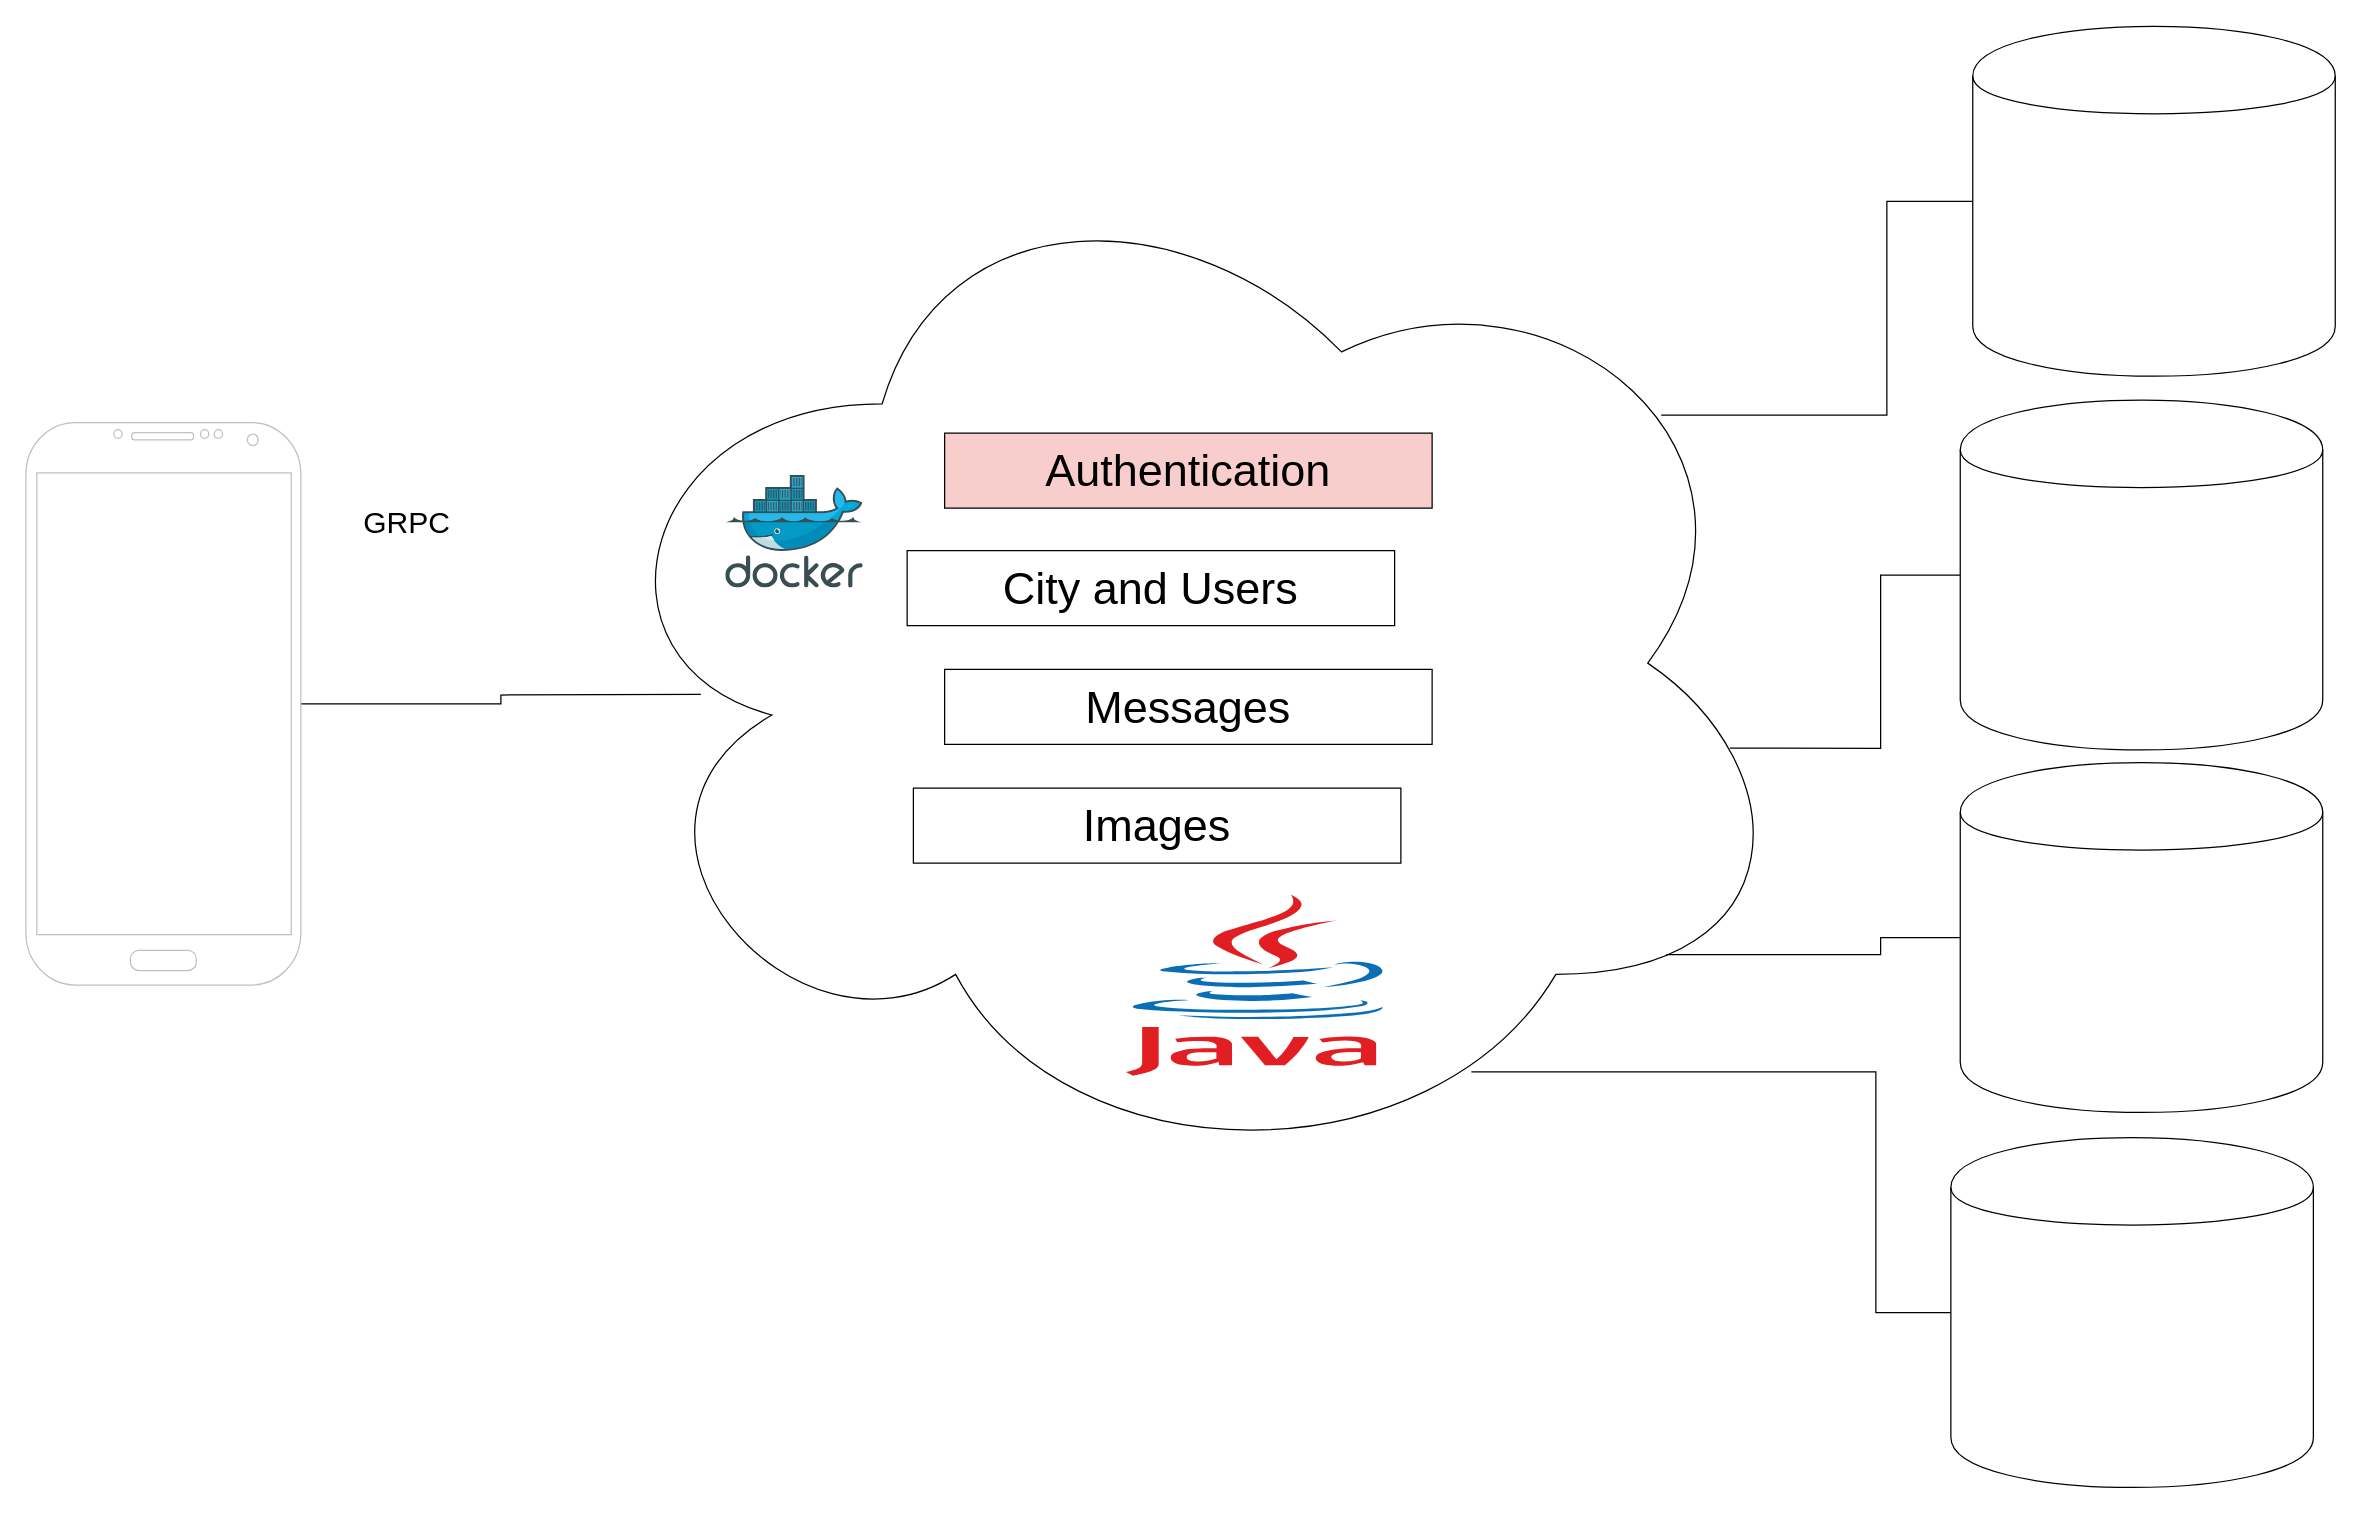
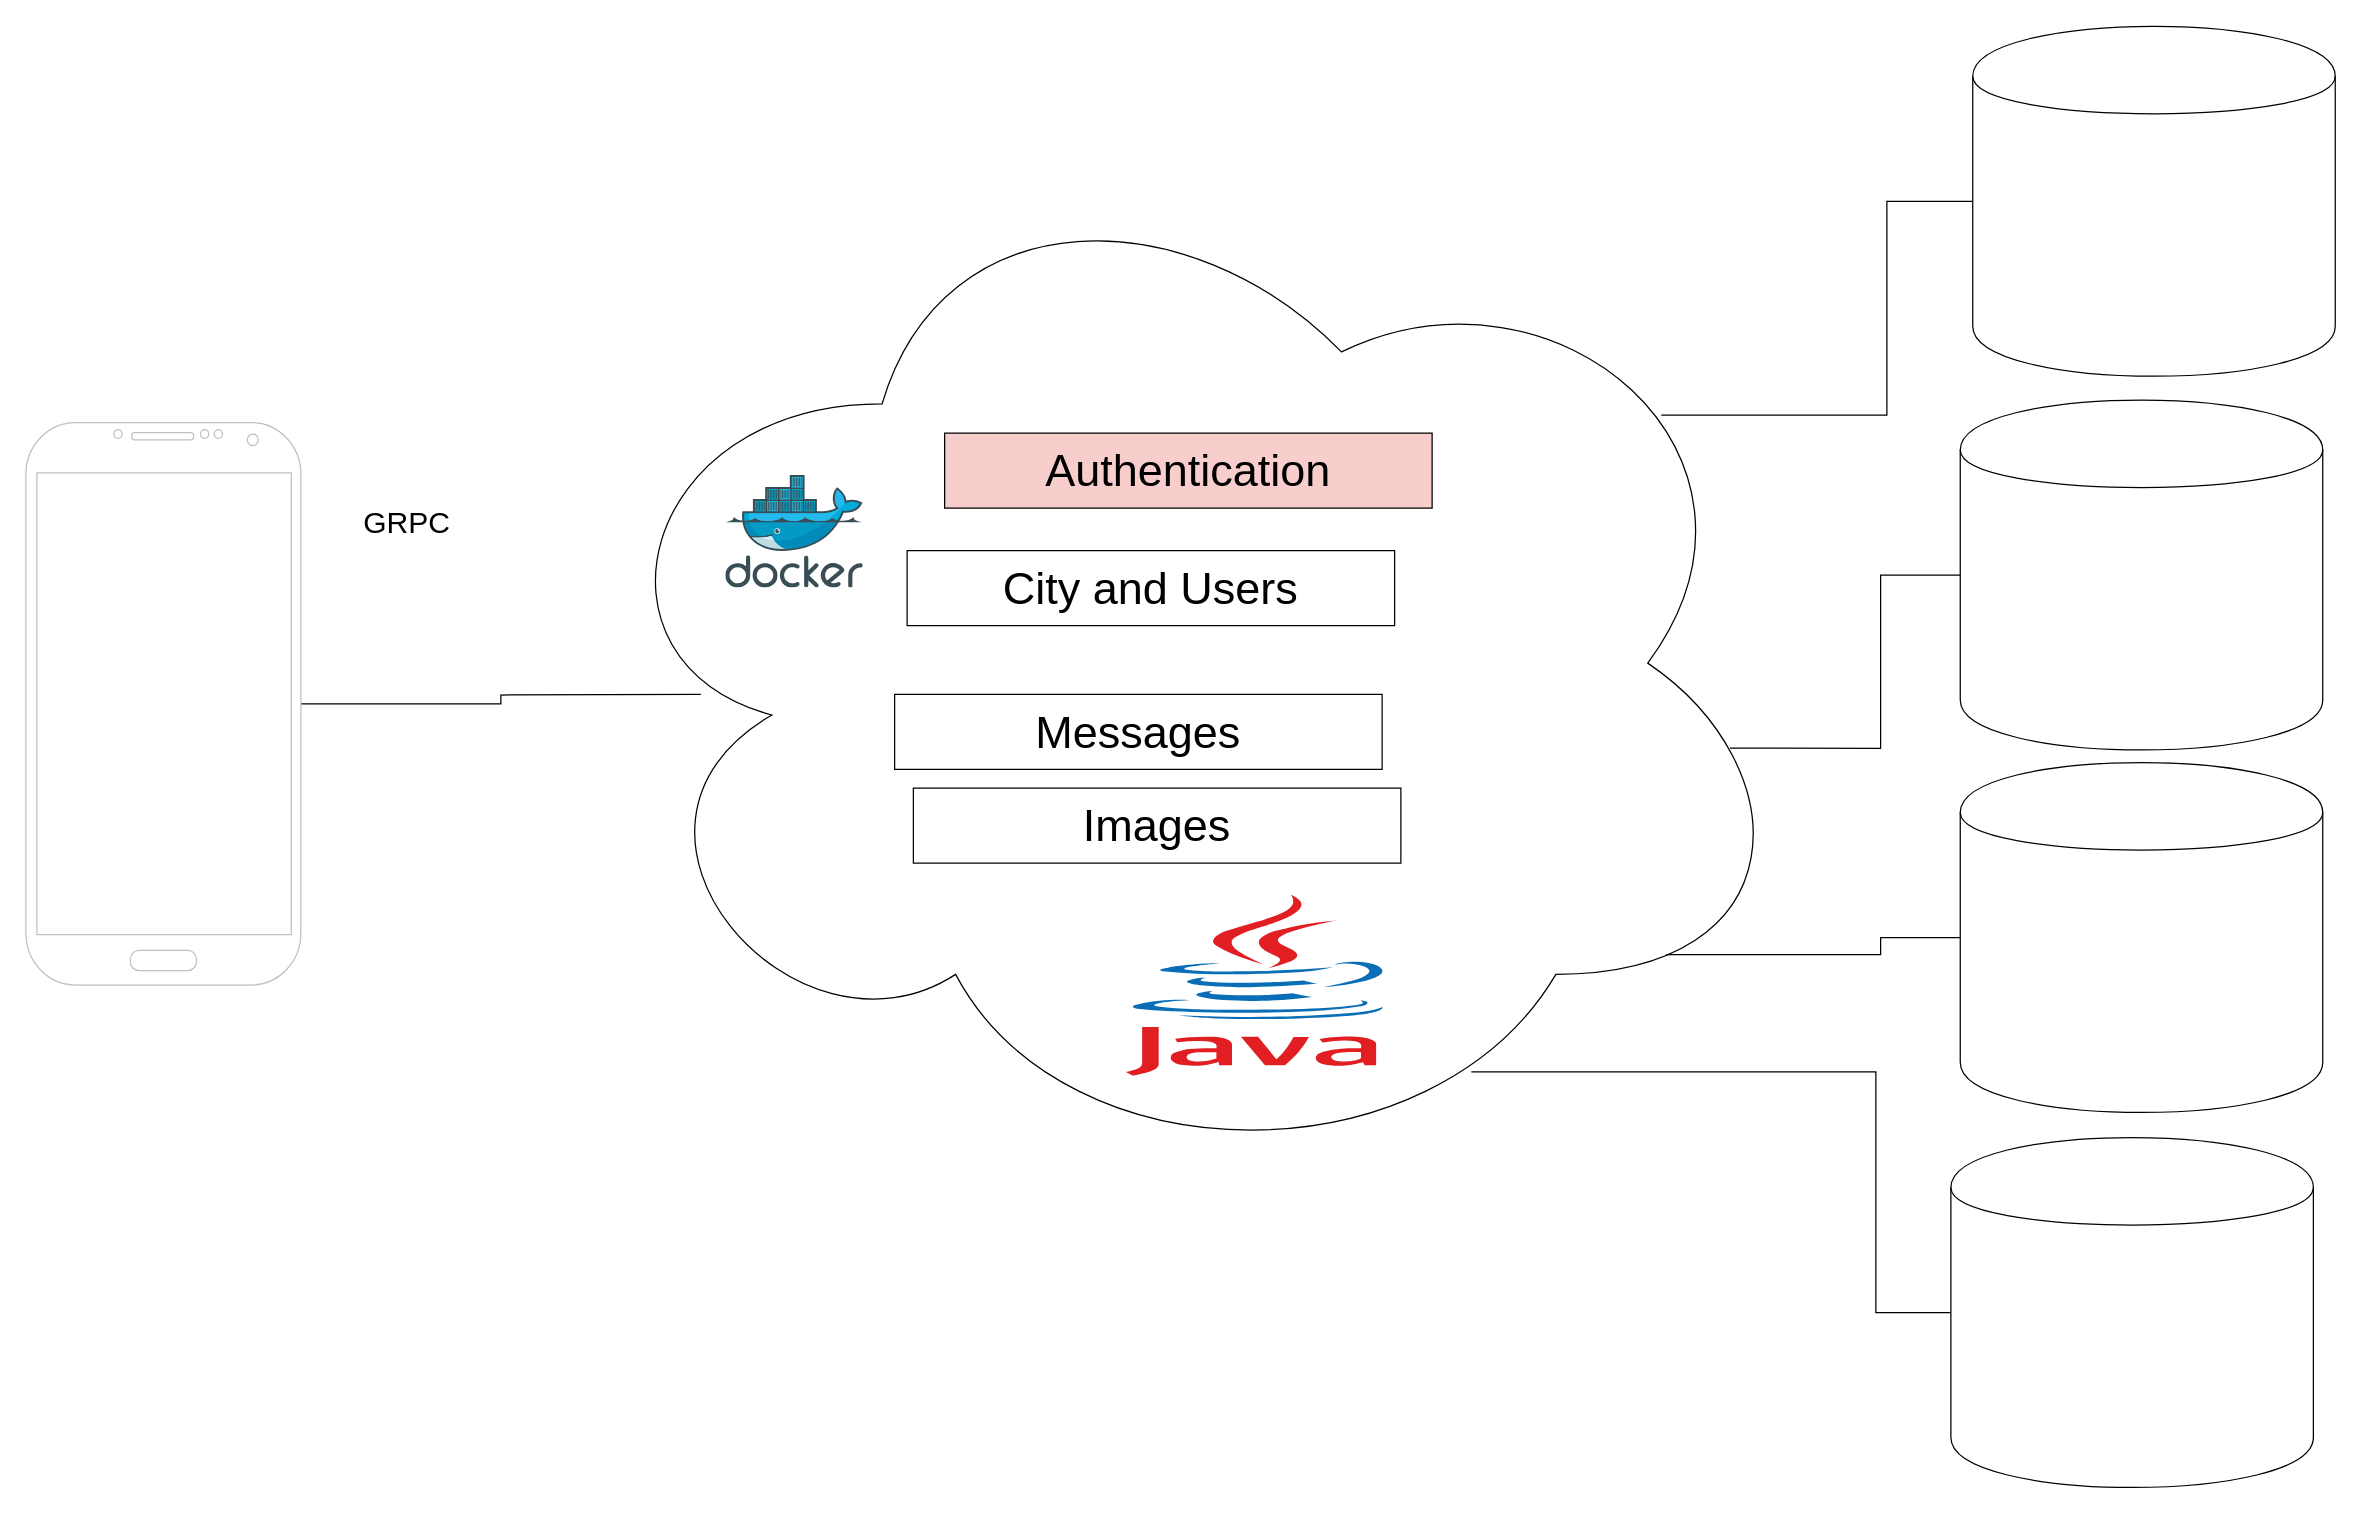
(1188, 707) -> (1138, 732)
